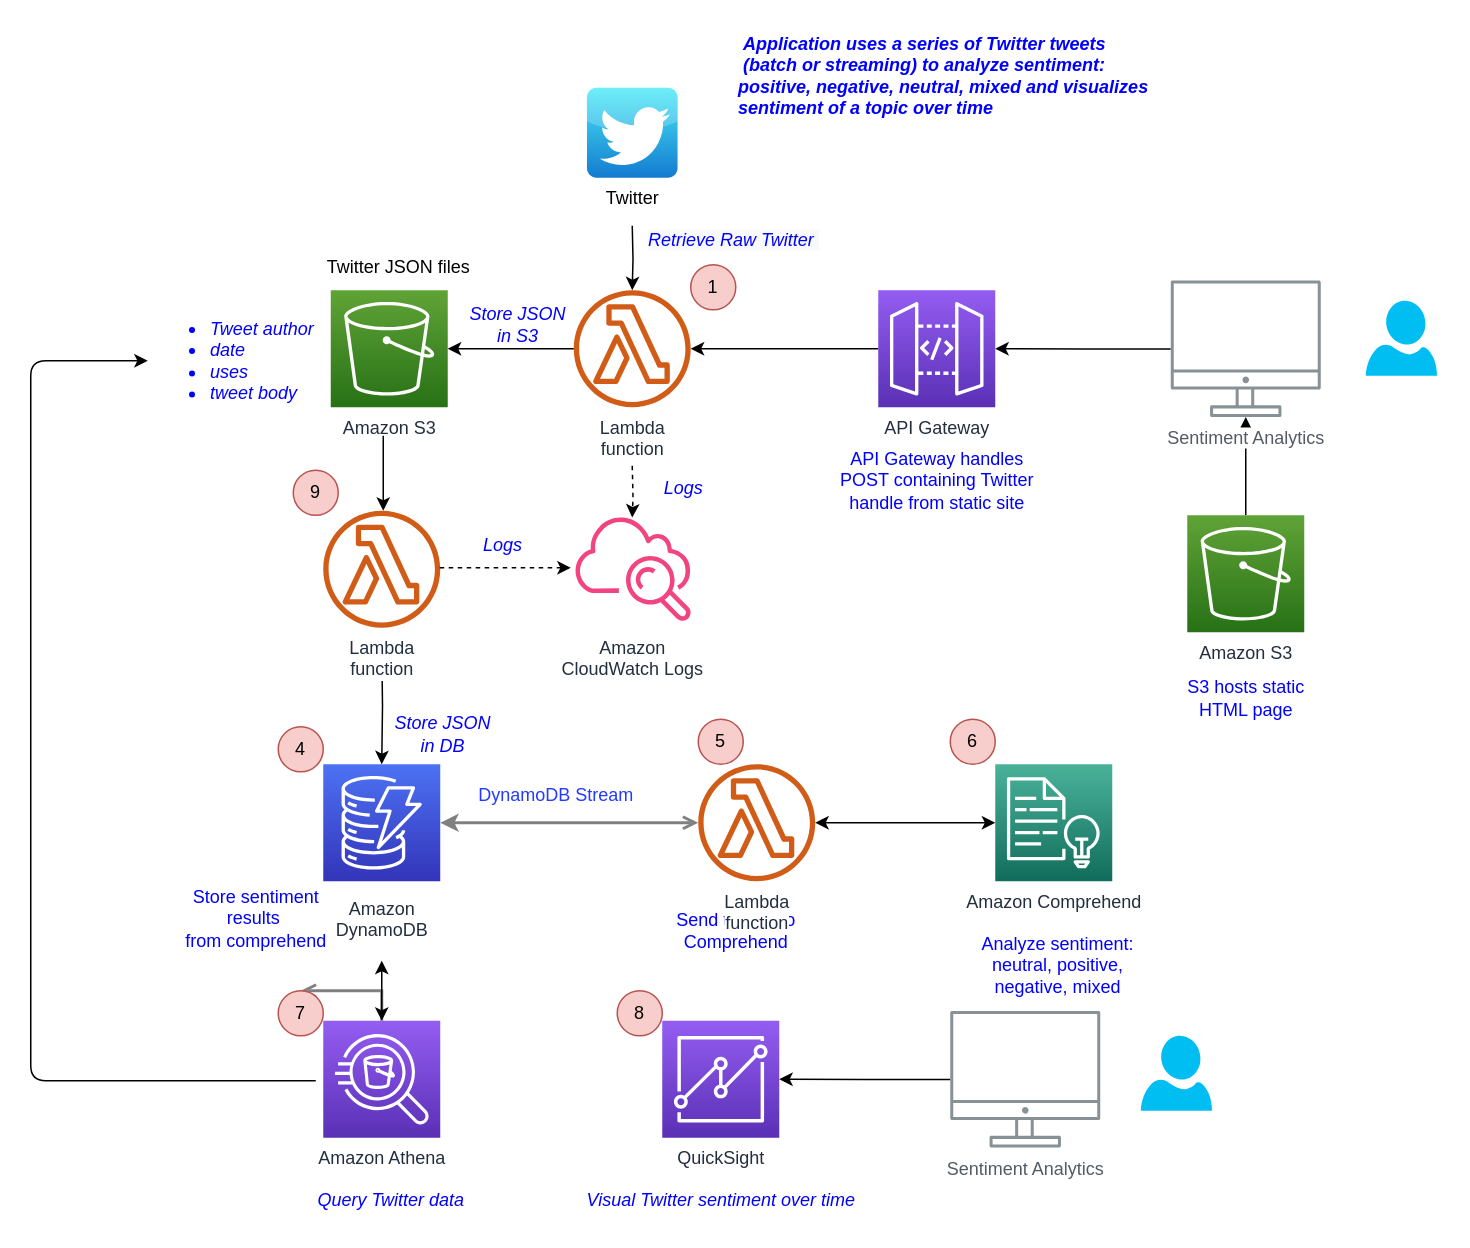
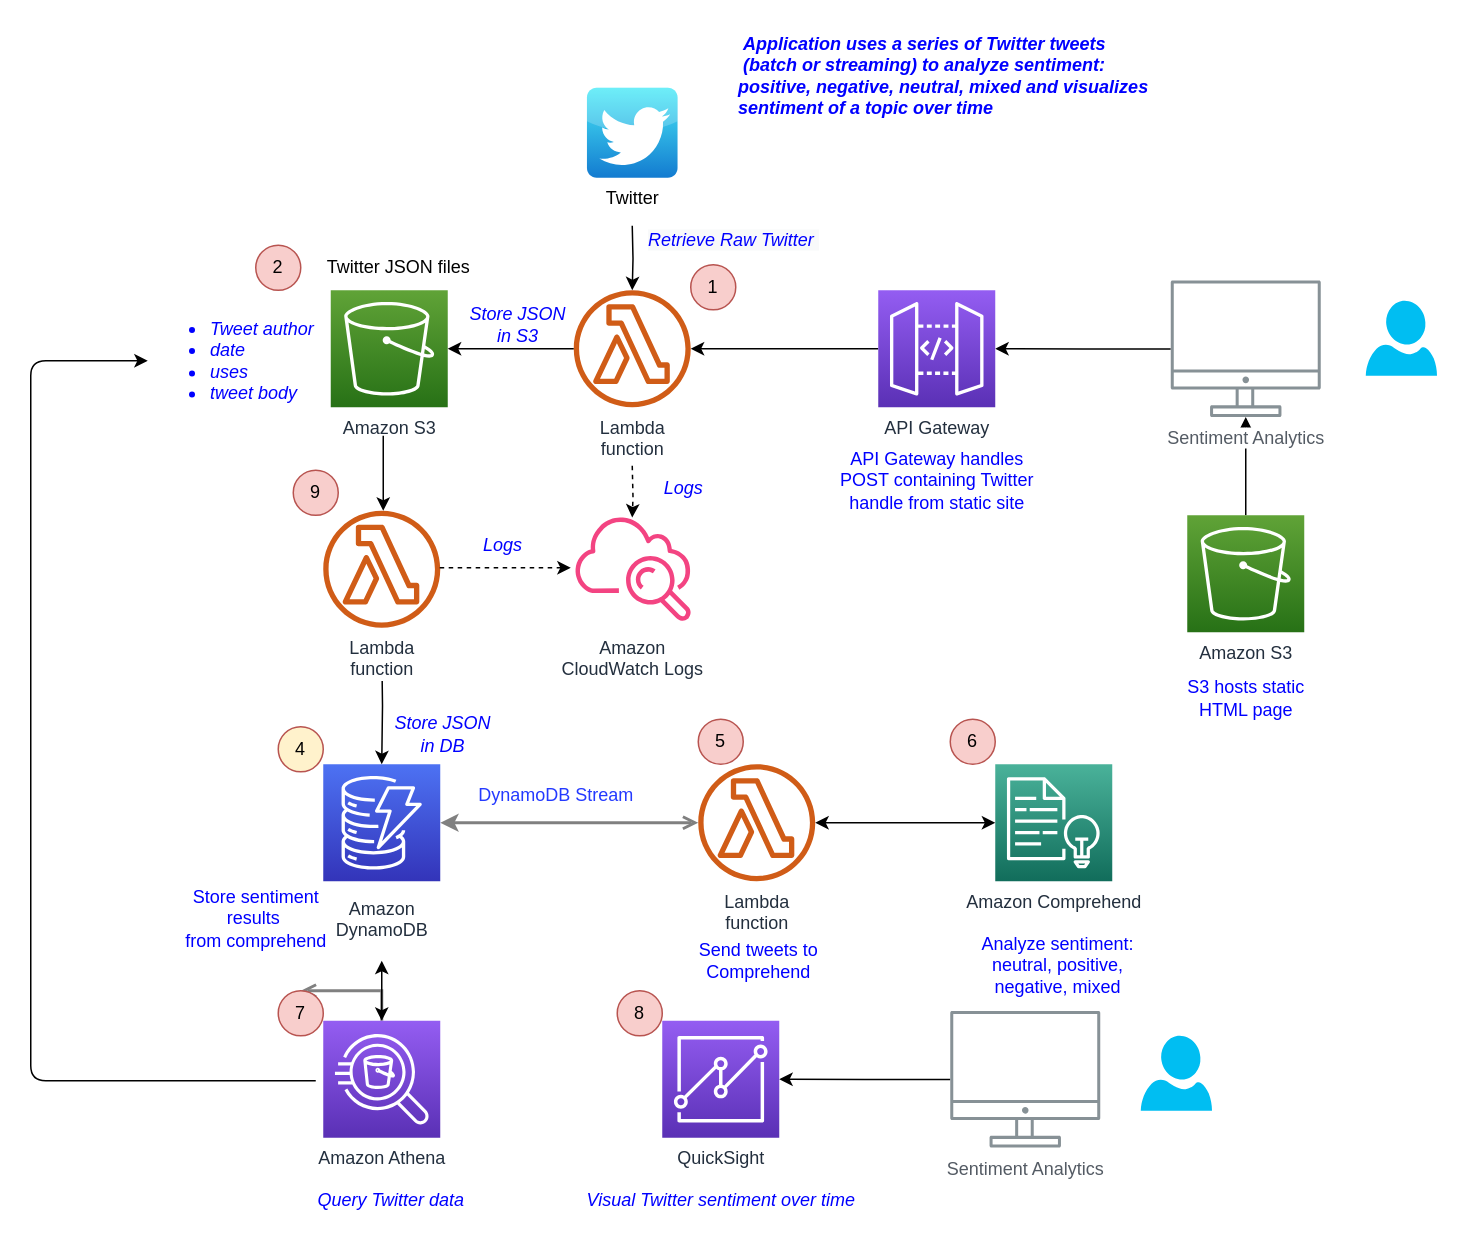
none -> (278, 268)
(301, 749) -> (301, 749)
(736, 931) -> (758, 961)
